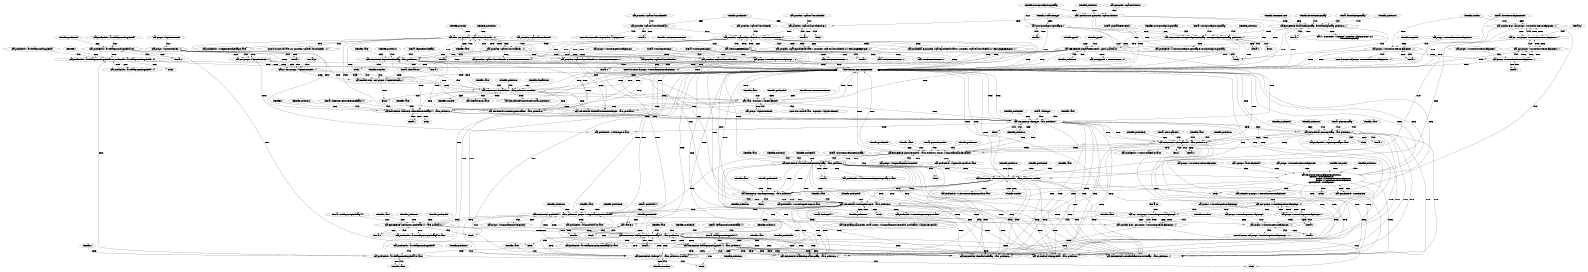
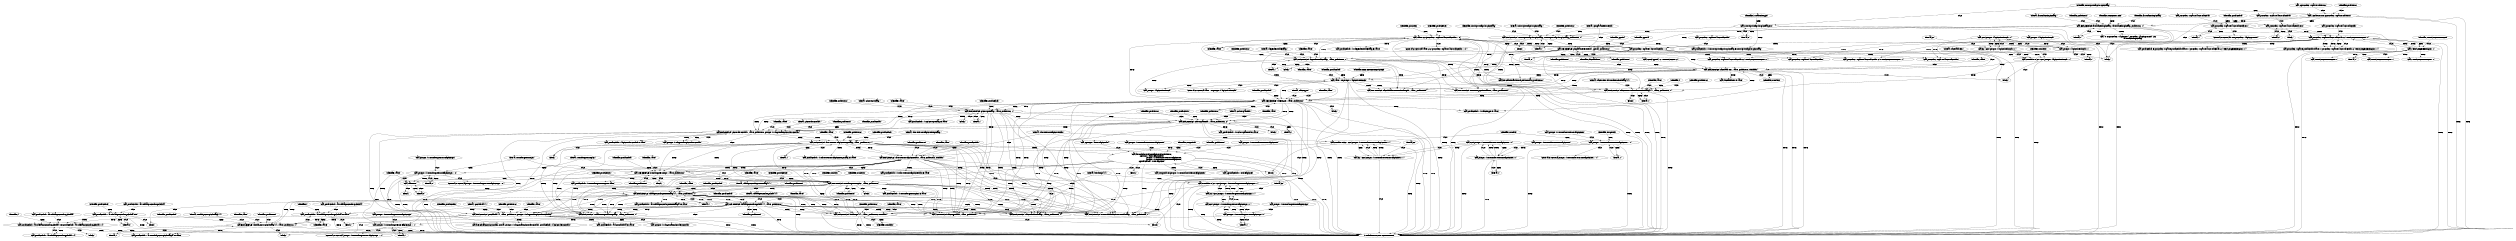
(1540, 42) -> none
none -> (2031, 46)
(1440, 54) -> (1381, 199)
(585, 72) -> (1803, 234)
(1269, 199) -> (1222, 198)
